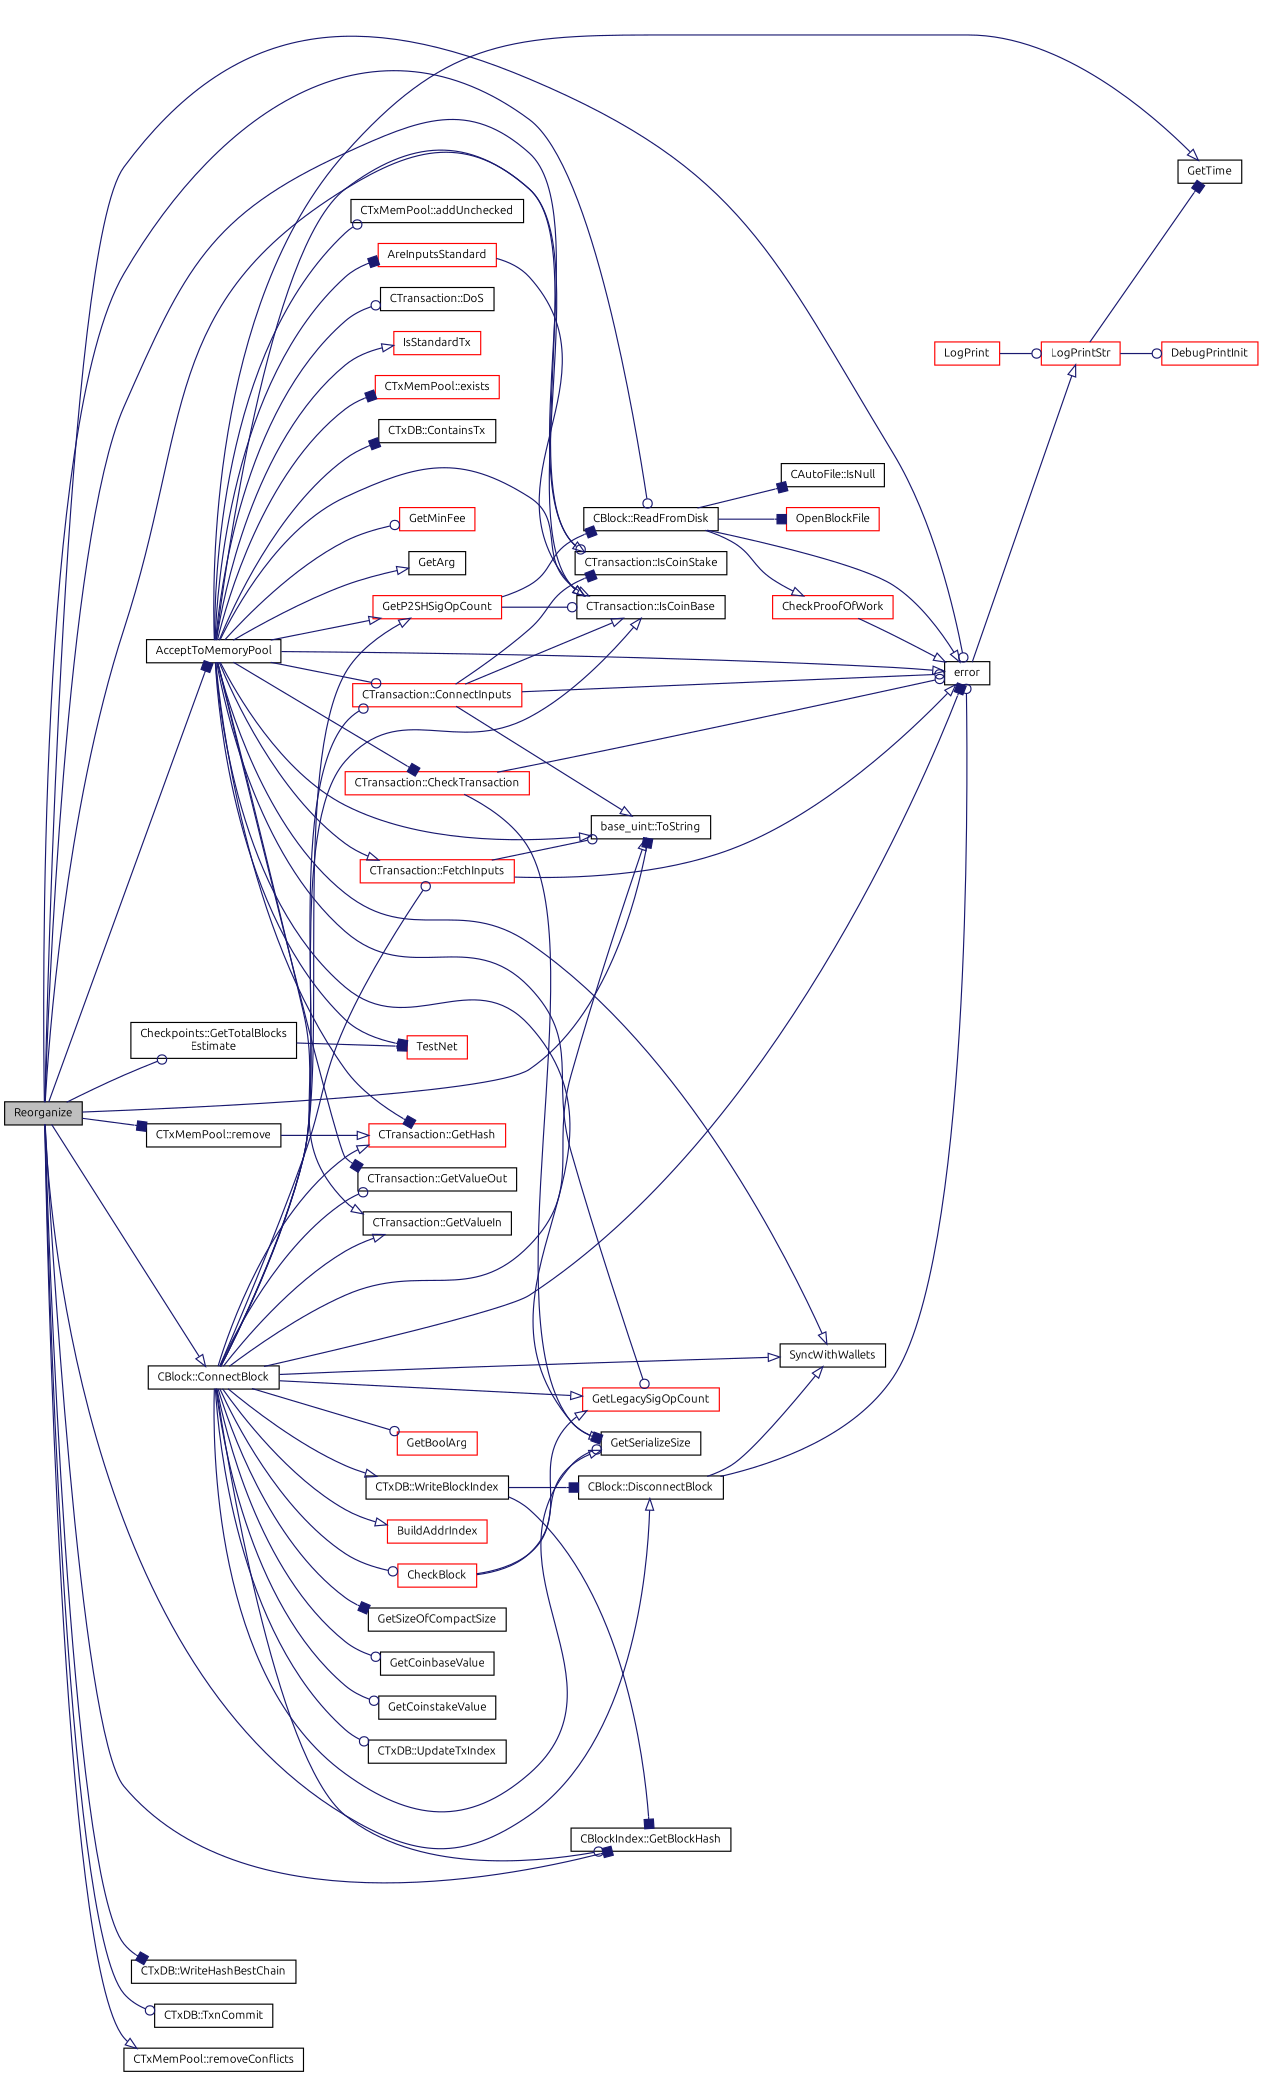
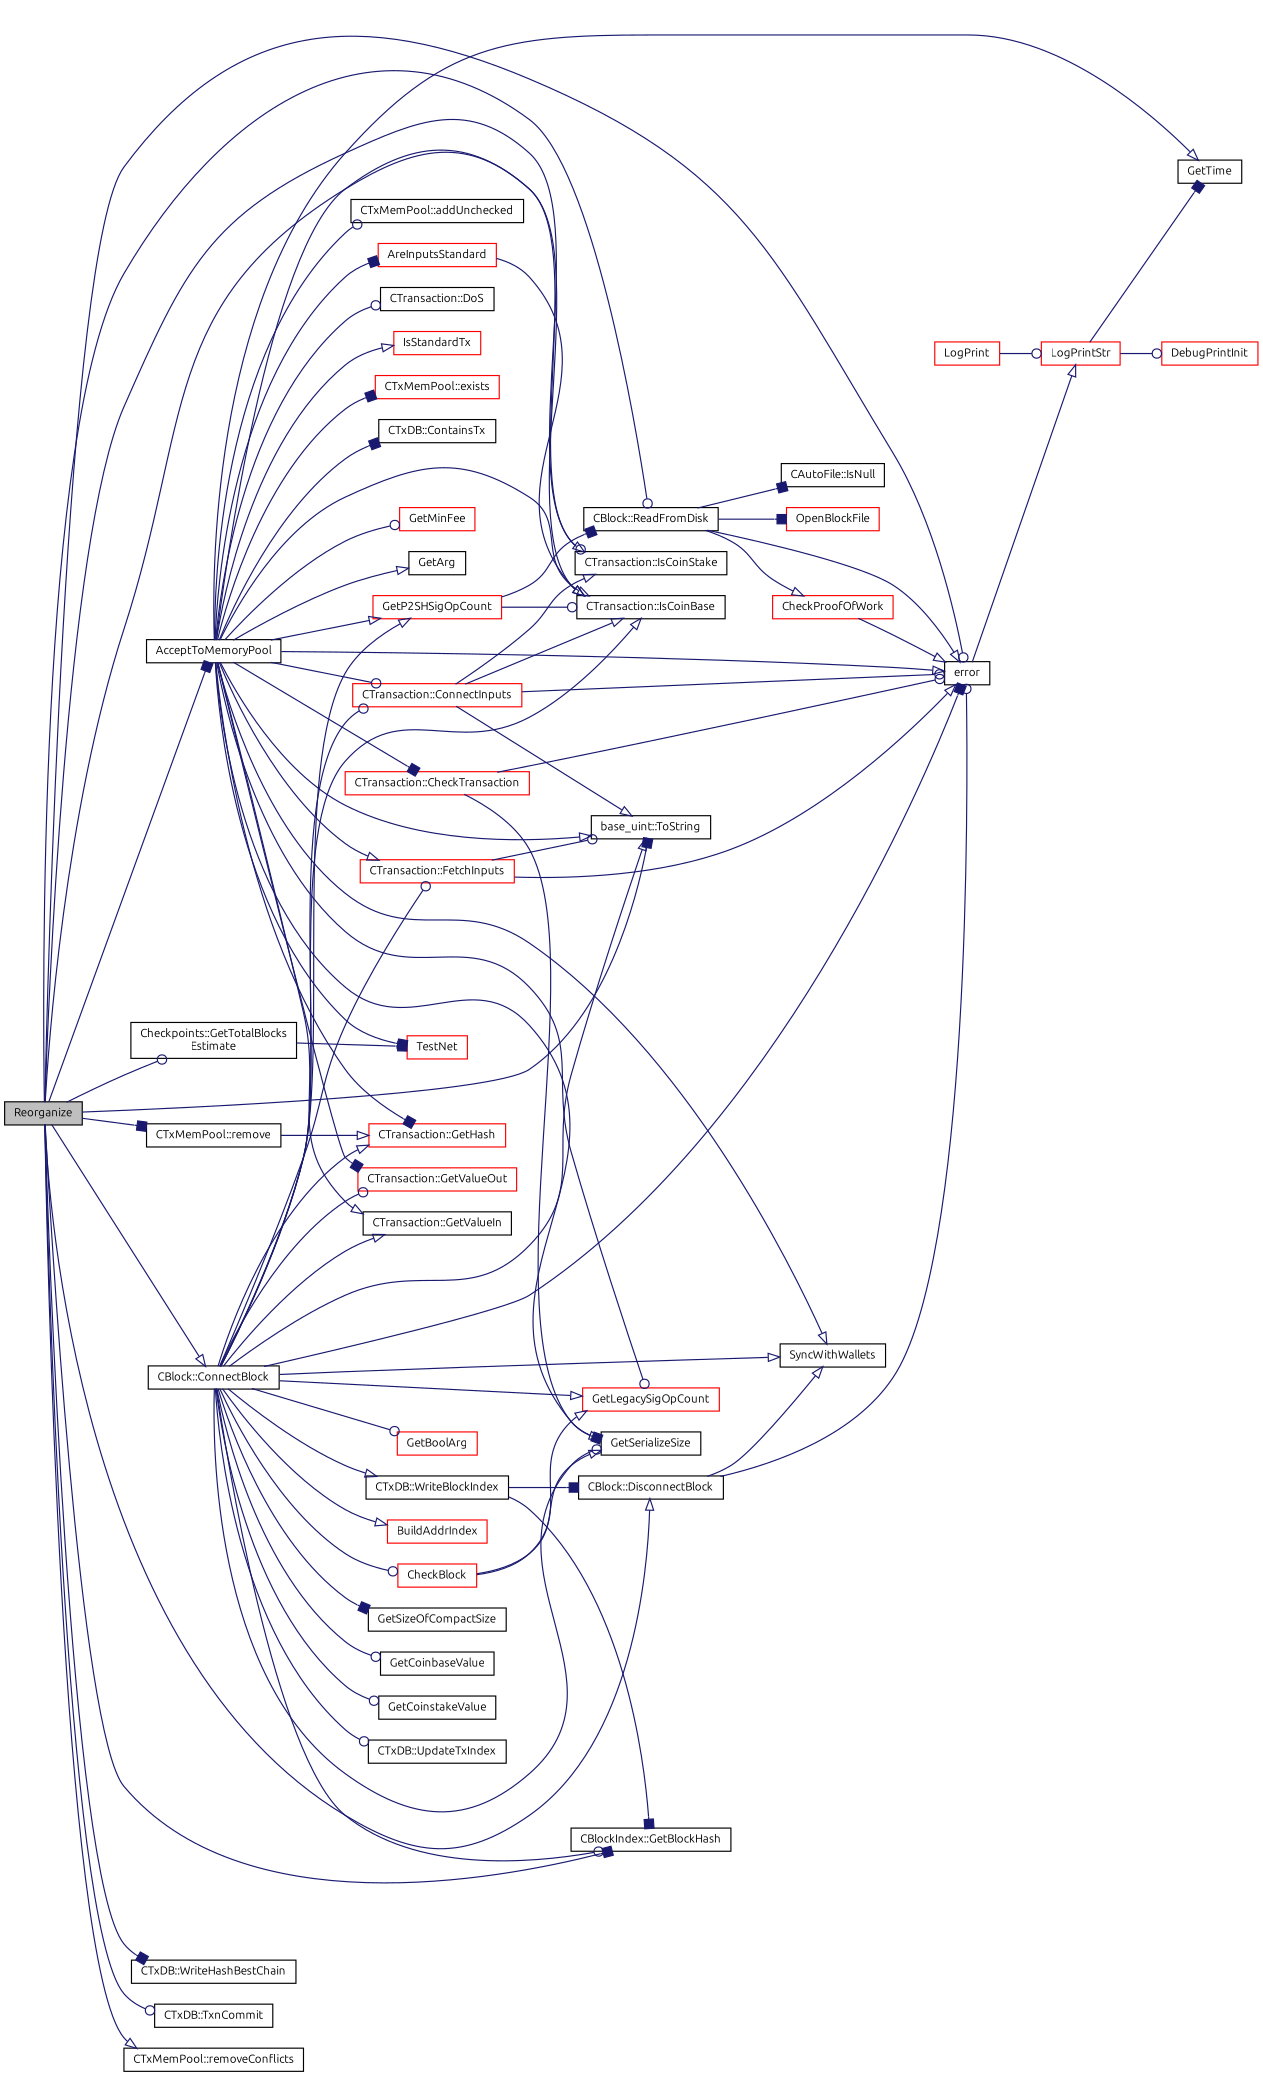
(523, 634) -> (523, 634)
(437, 1179) -> (437, 1179)
